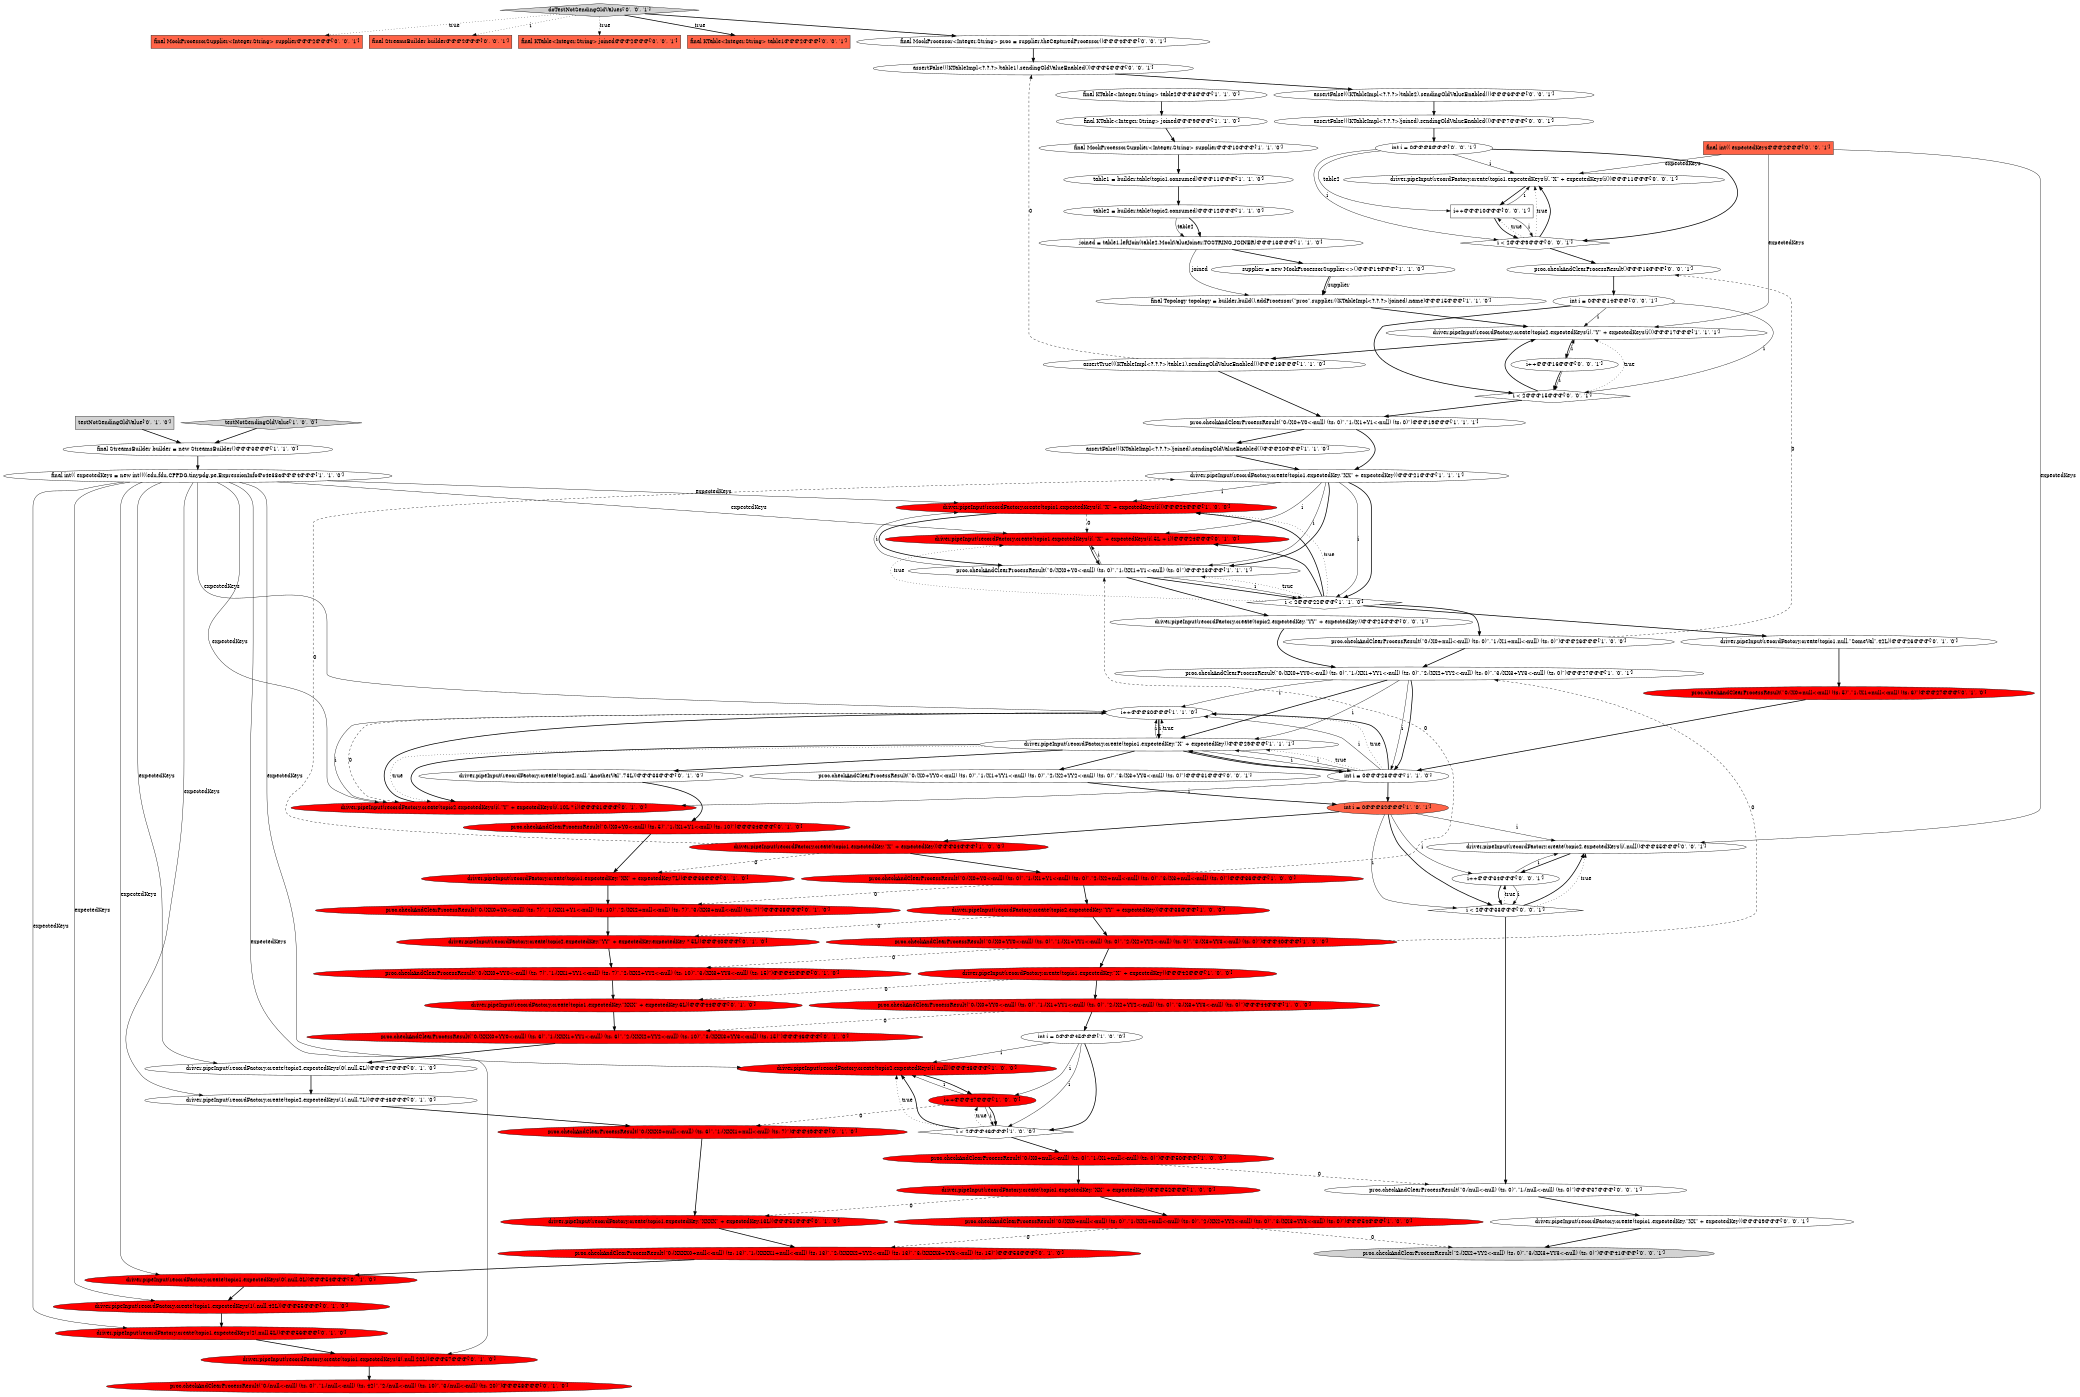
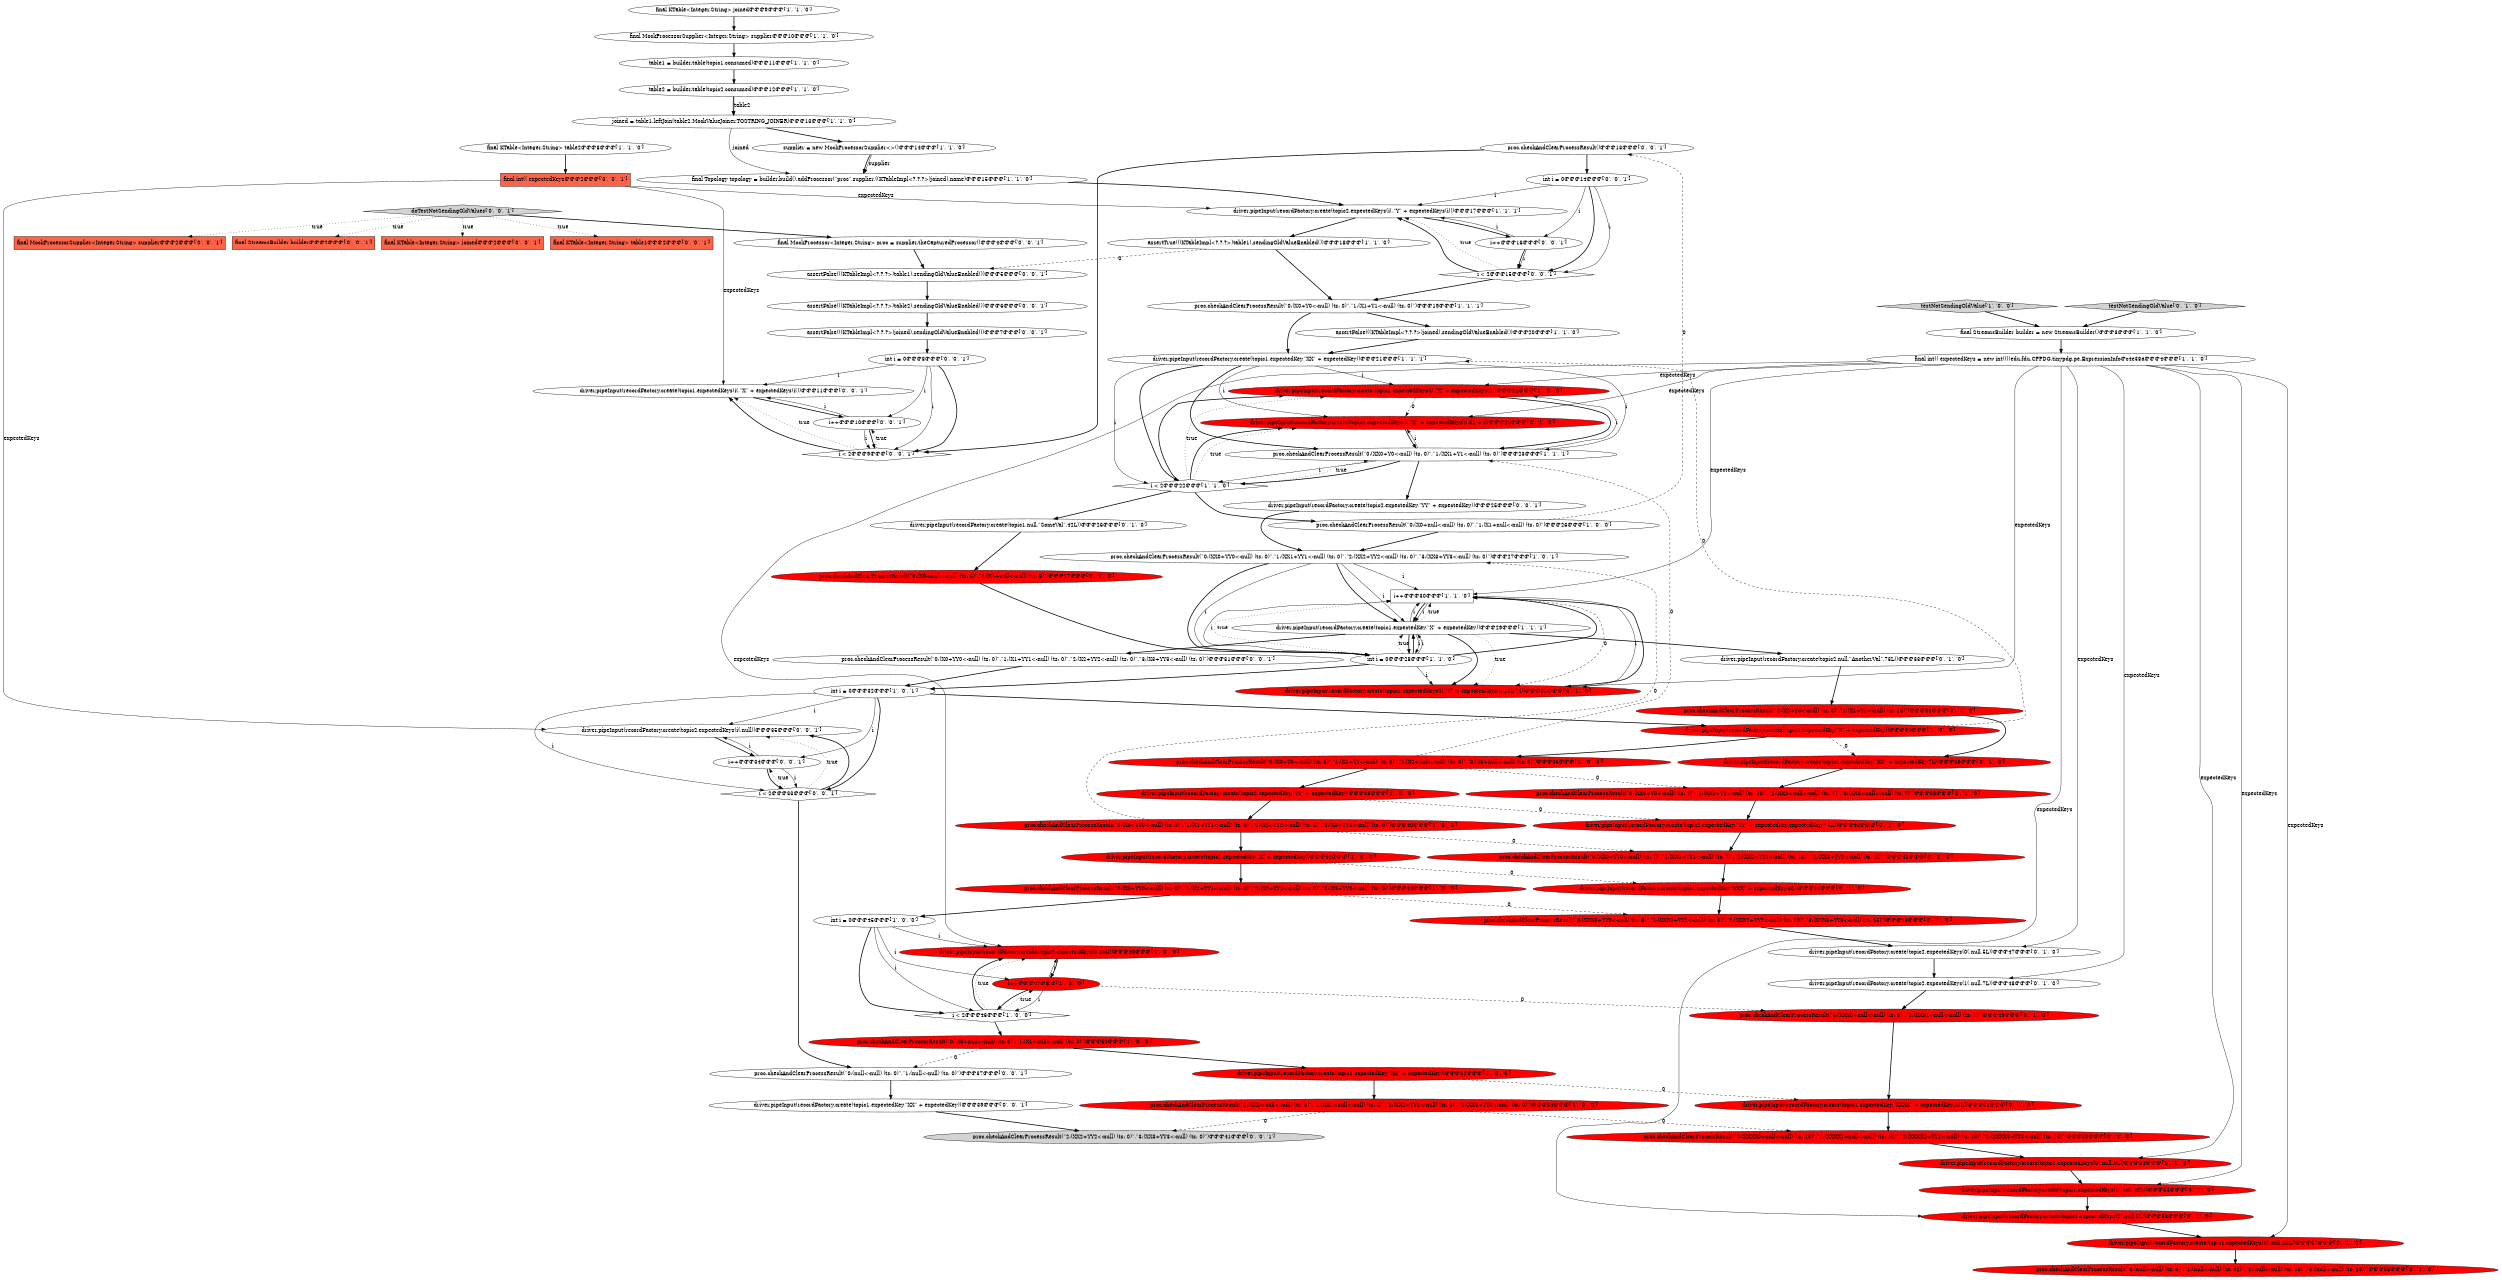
(678, 25) -> (541, 226)
(531, 26) -> (398, 227)
(1162, 106) -> (565, 162)
(1332, 180) -> (925, 391)
(1492, 211) -> (867, 423)
none -> (1573, 216)
(1571, 255) -> (1097, 194)
(125, 423) -> (2155, 306)
(1159, 713) -> (1432, 596)
(1388, 808) -> (874, 691)
